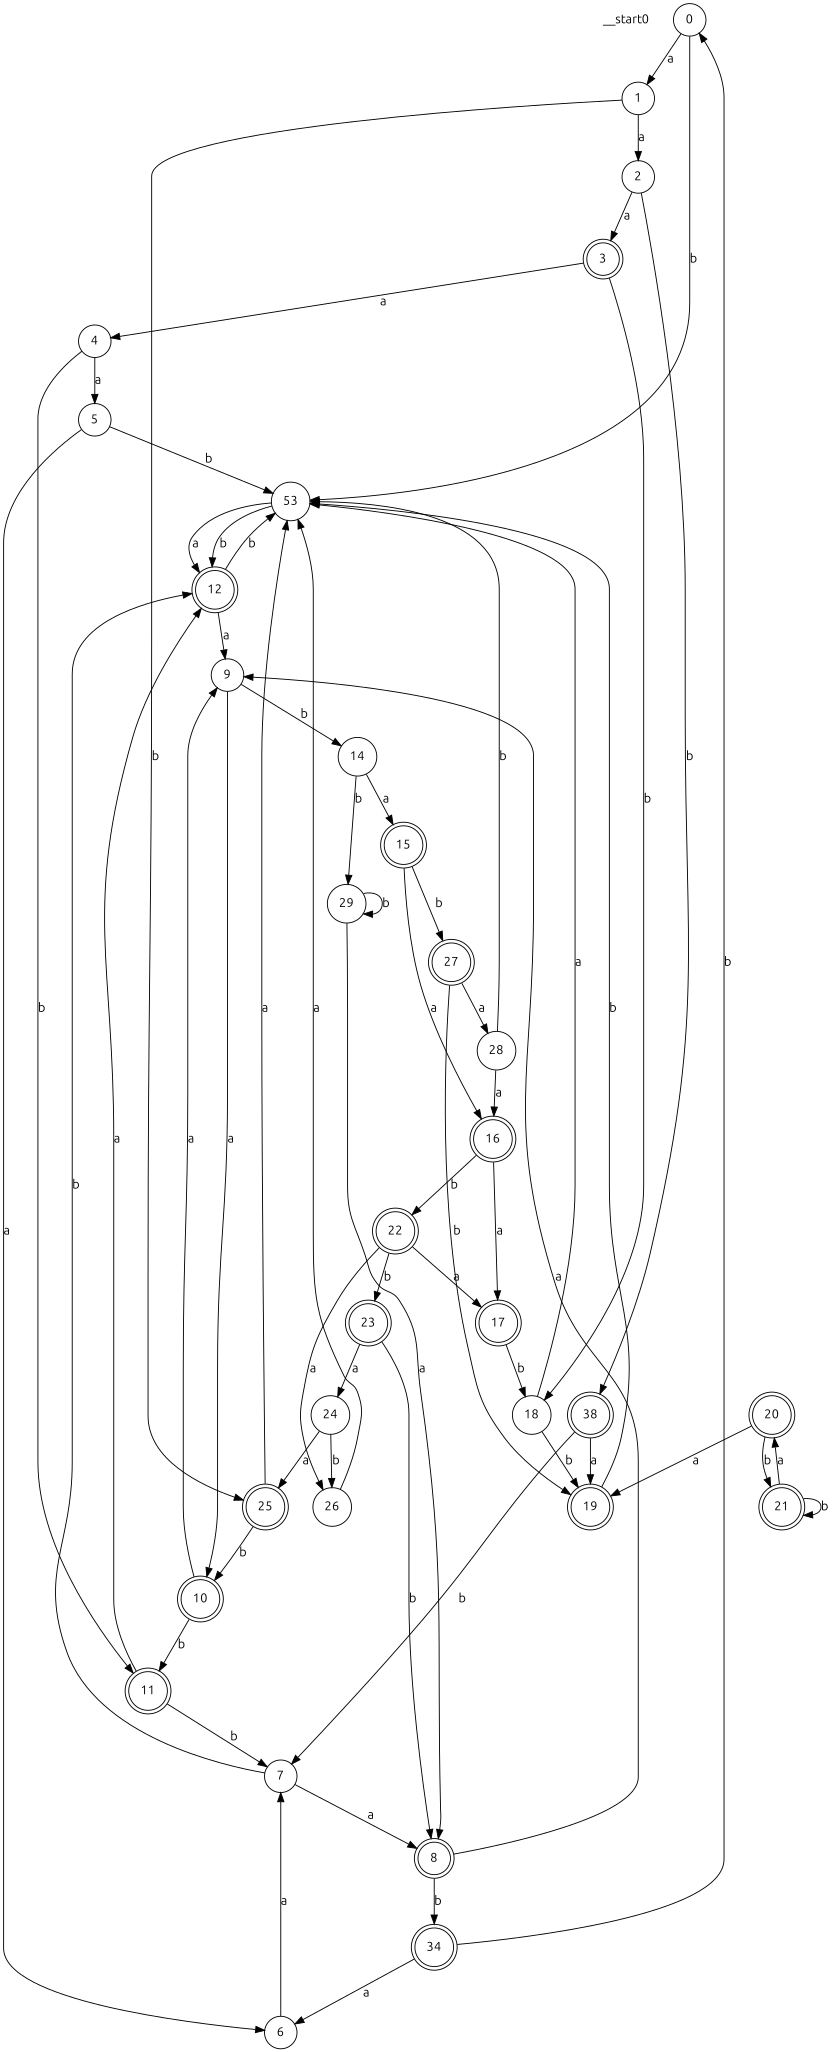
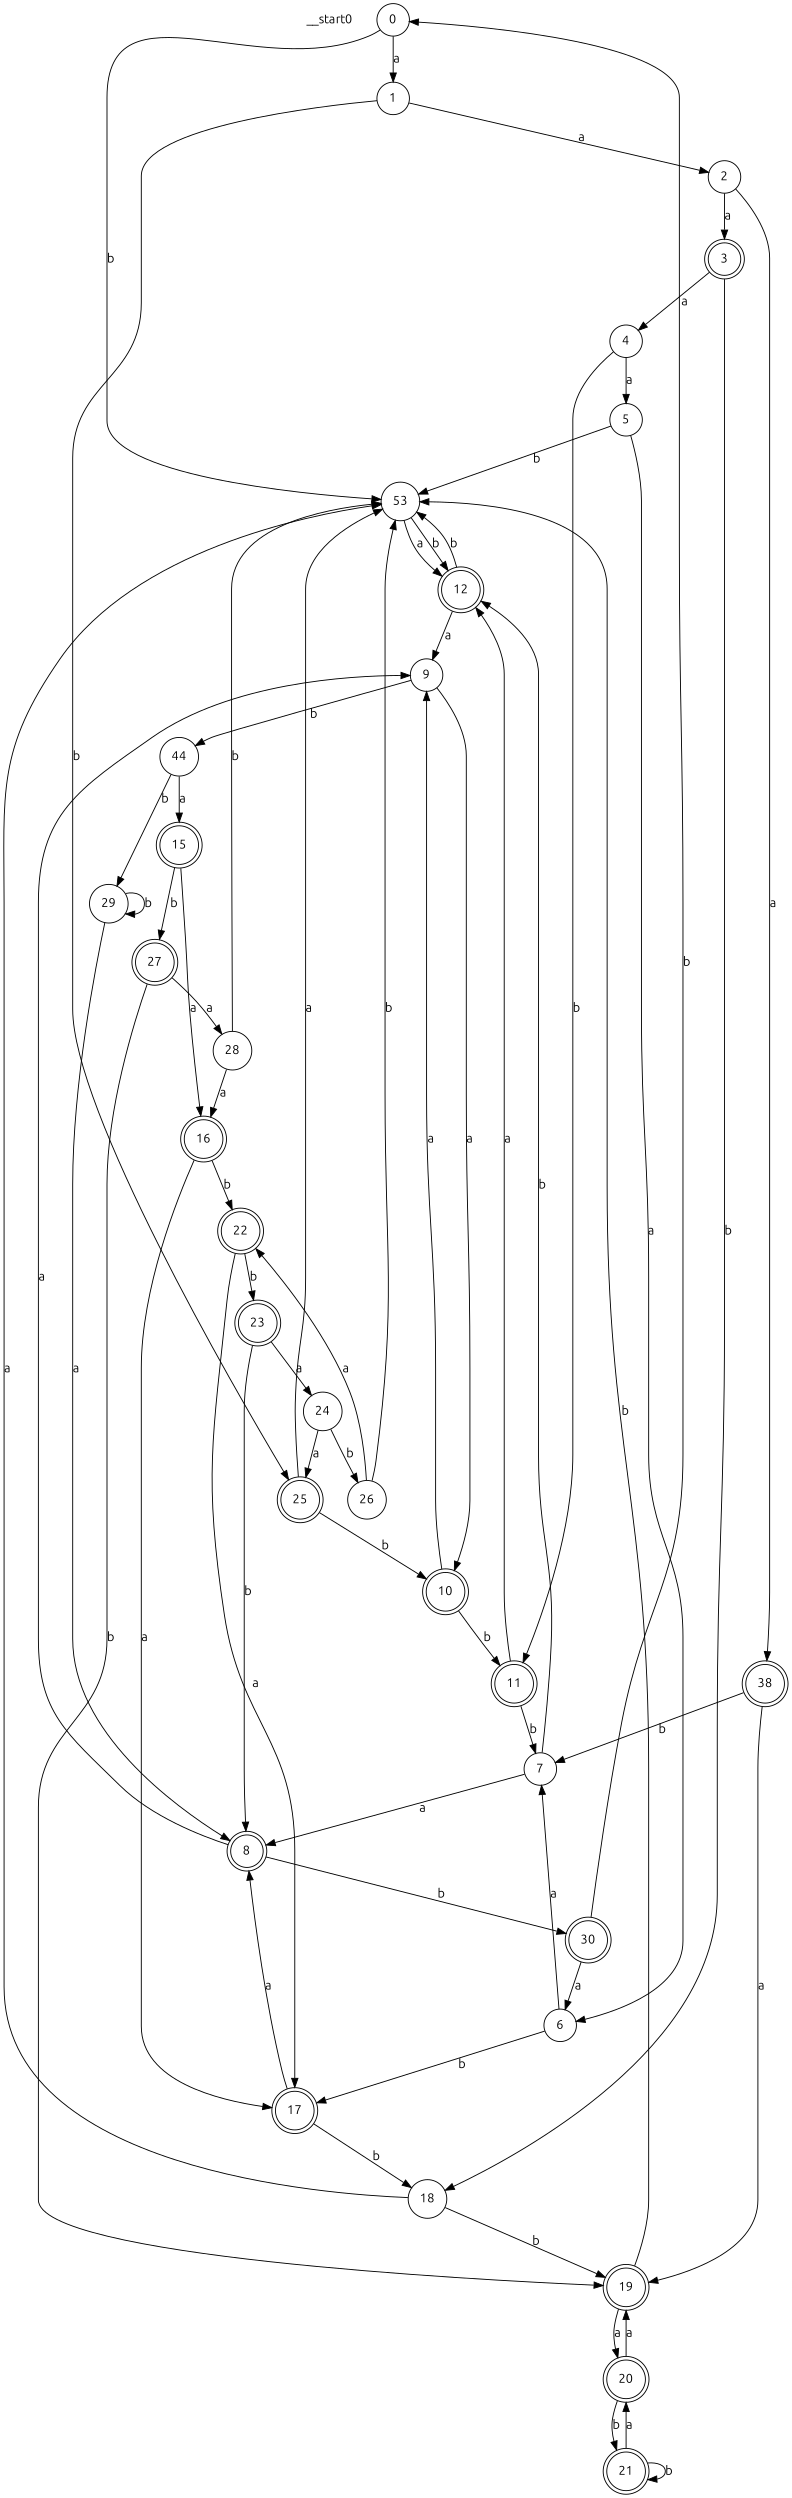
(358, 757) -> (179, 757)
(690, 757) -> (773, 904)
(317, 1008) -> (389, 1008)
(311, 1356) -> (334, 1359)
(434, 1947) -> (588, 1940)
none -> (265, 1985)
none -> (435, 2066)
none -> (614, 2329)
